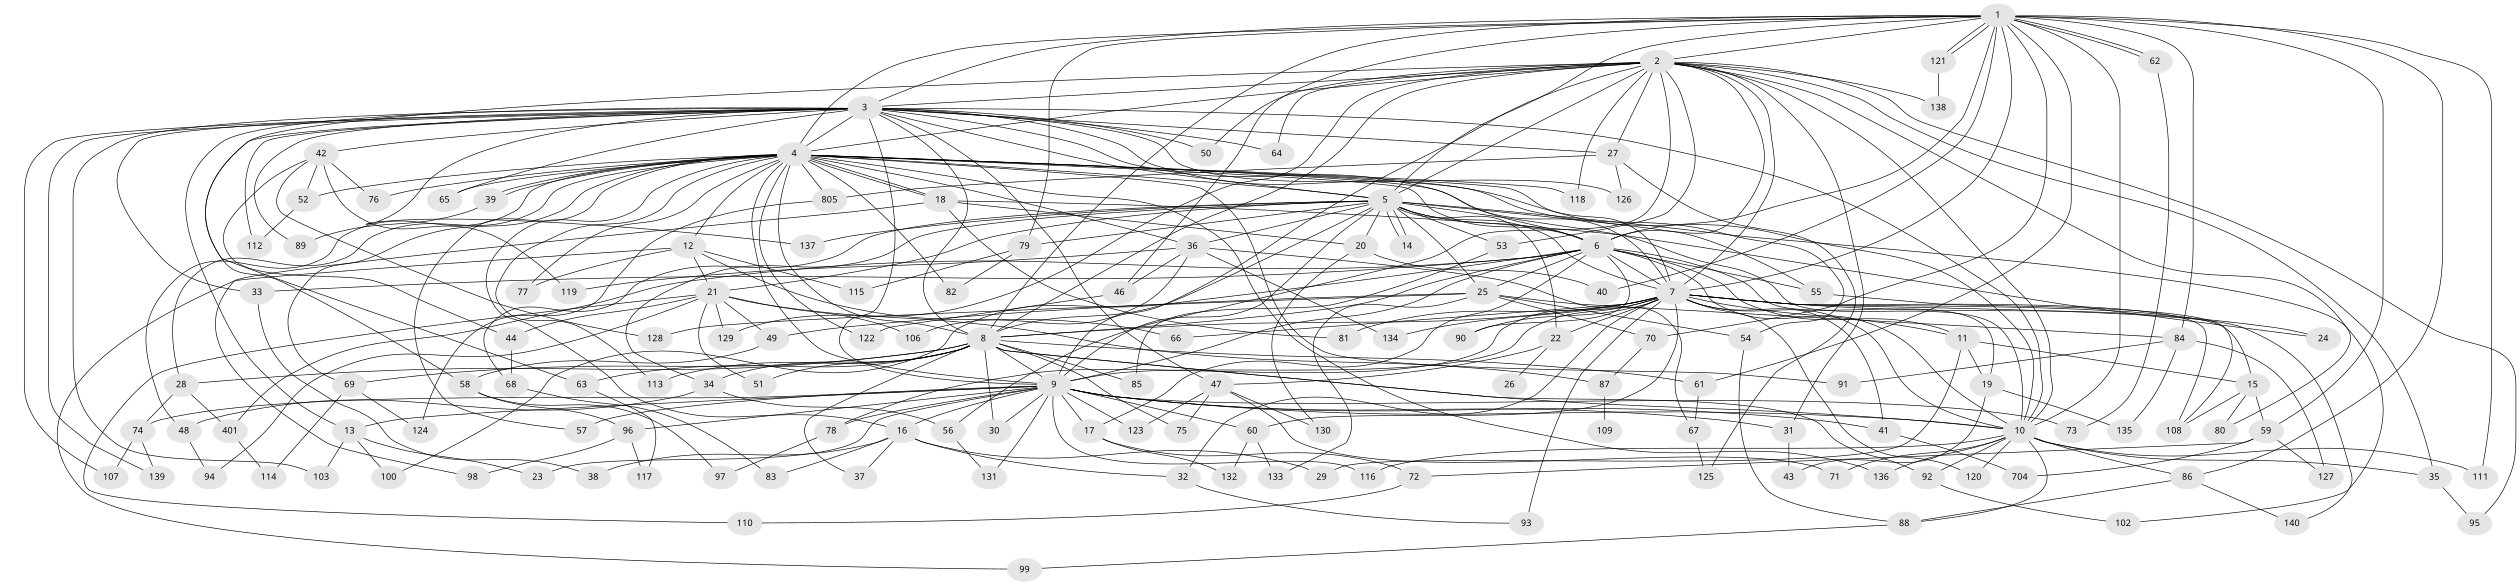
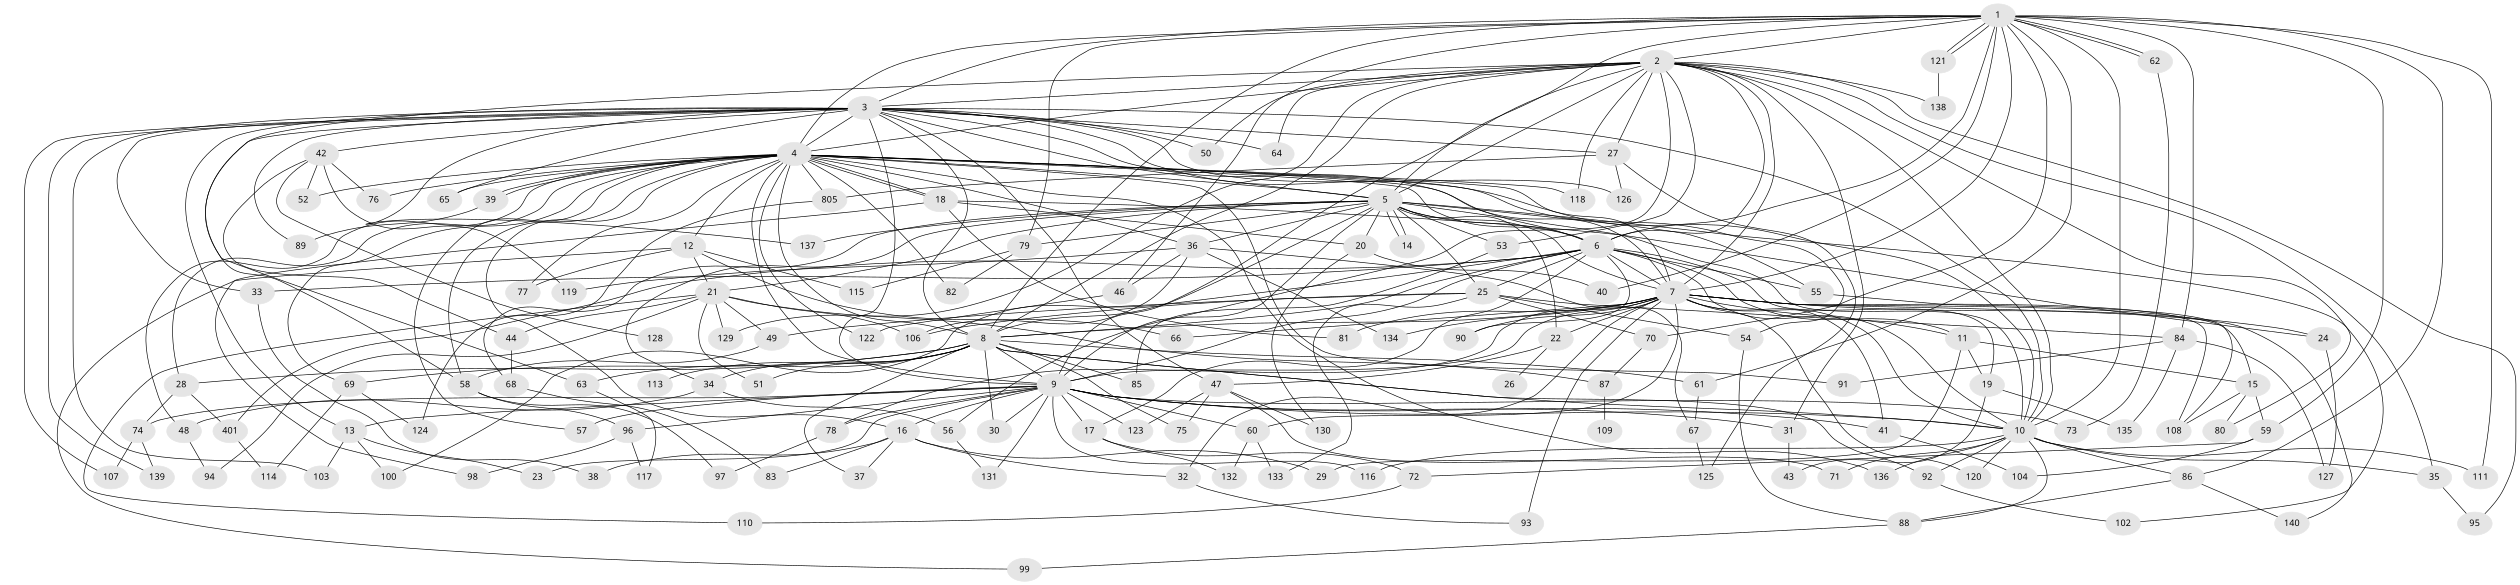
(556, 236) -> (597, 216)
(255, 246) -> none
(1068, 308) -> (1089, 312)
(2296, 454) -> (2336, 408)
(2020, 477) -> (2020, 477)
